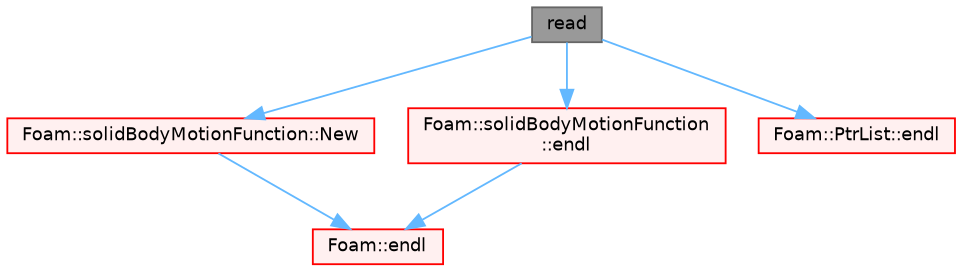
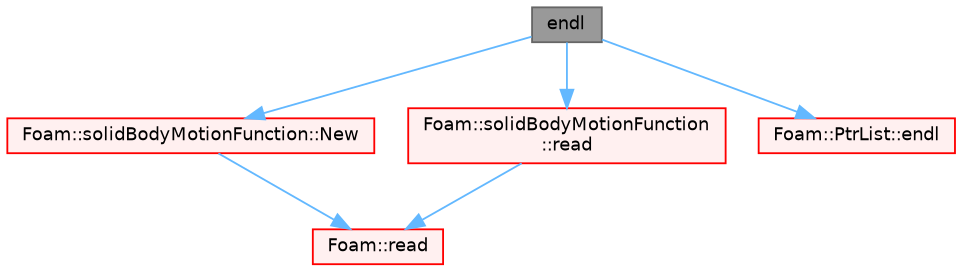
(567, 25) -> (567, 25)
(567, 136) -> (567, 136)
(378, 247) -> (378, 247)
